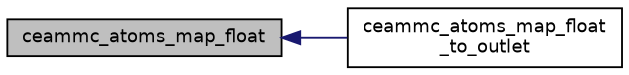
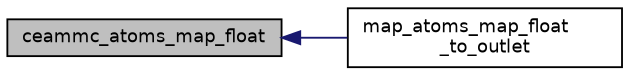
(485, 38) -> (485, 38)
